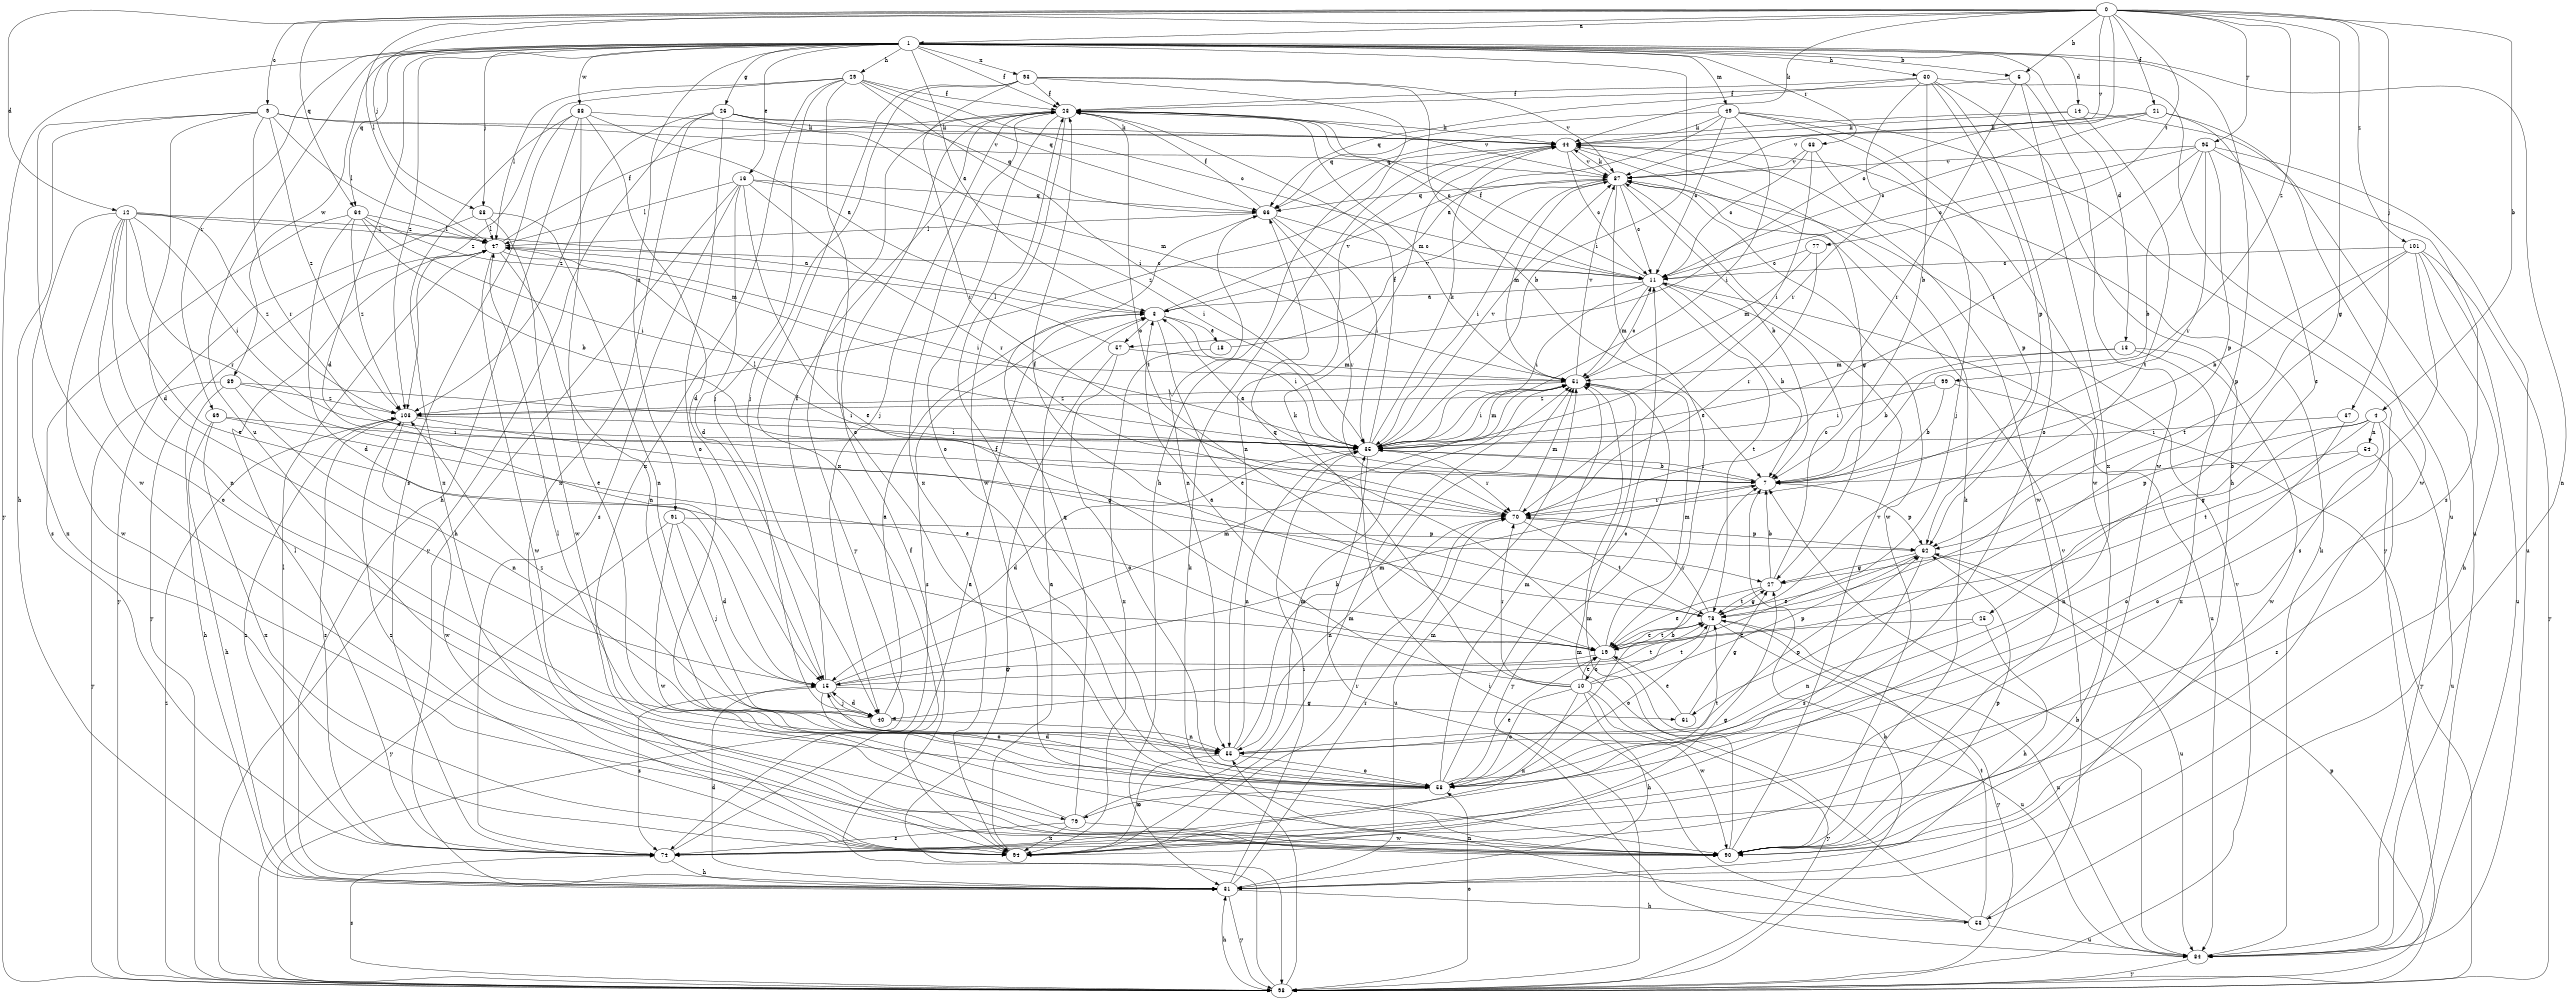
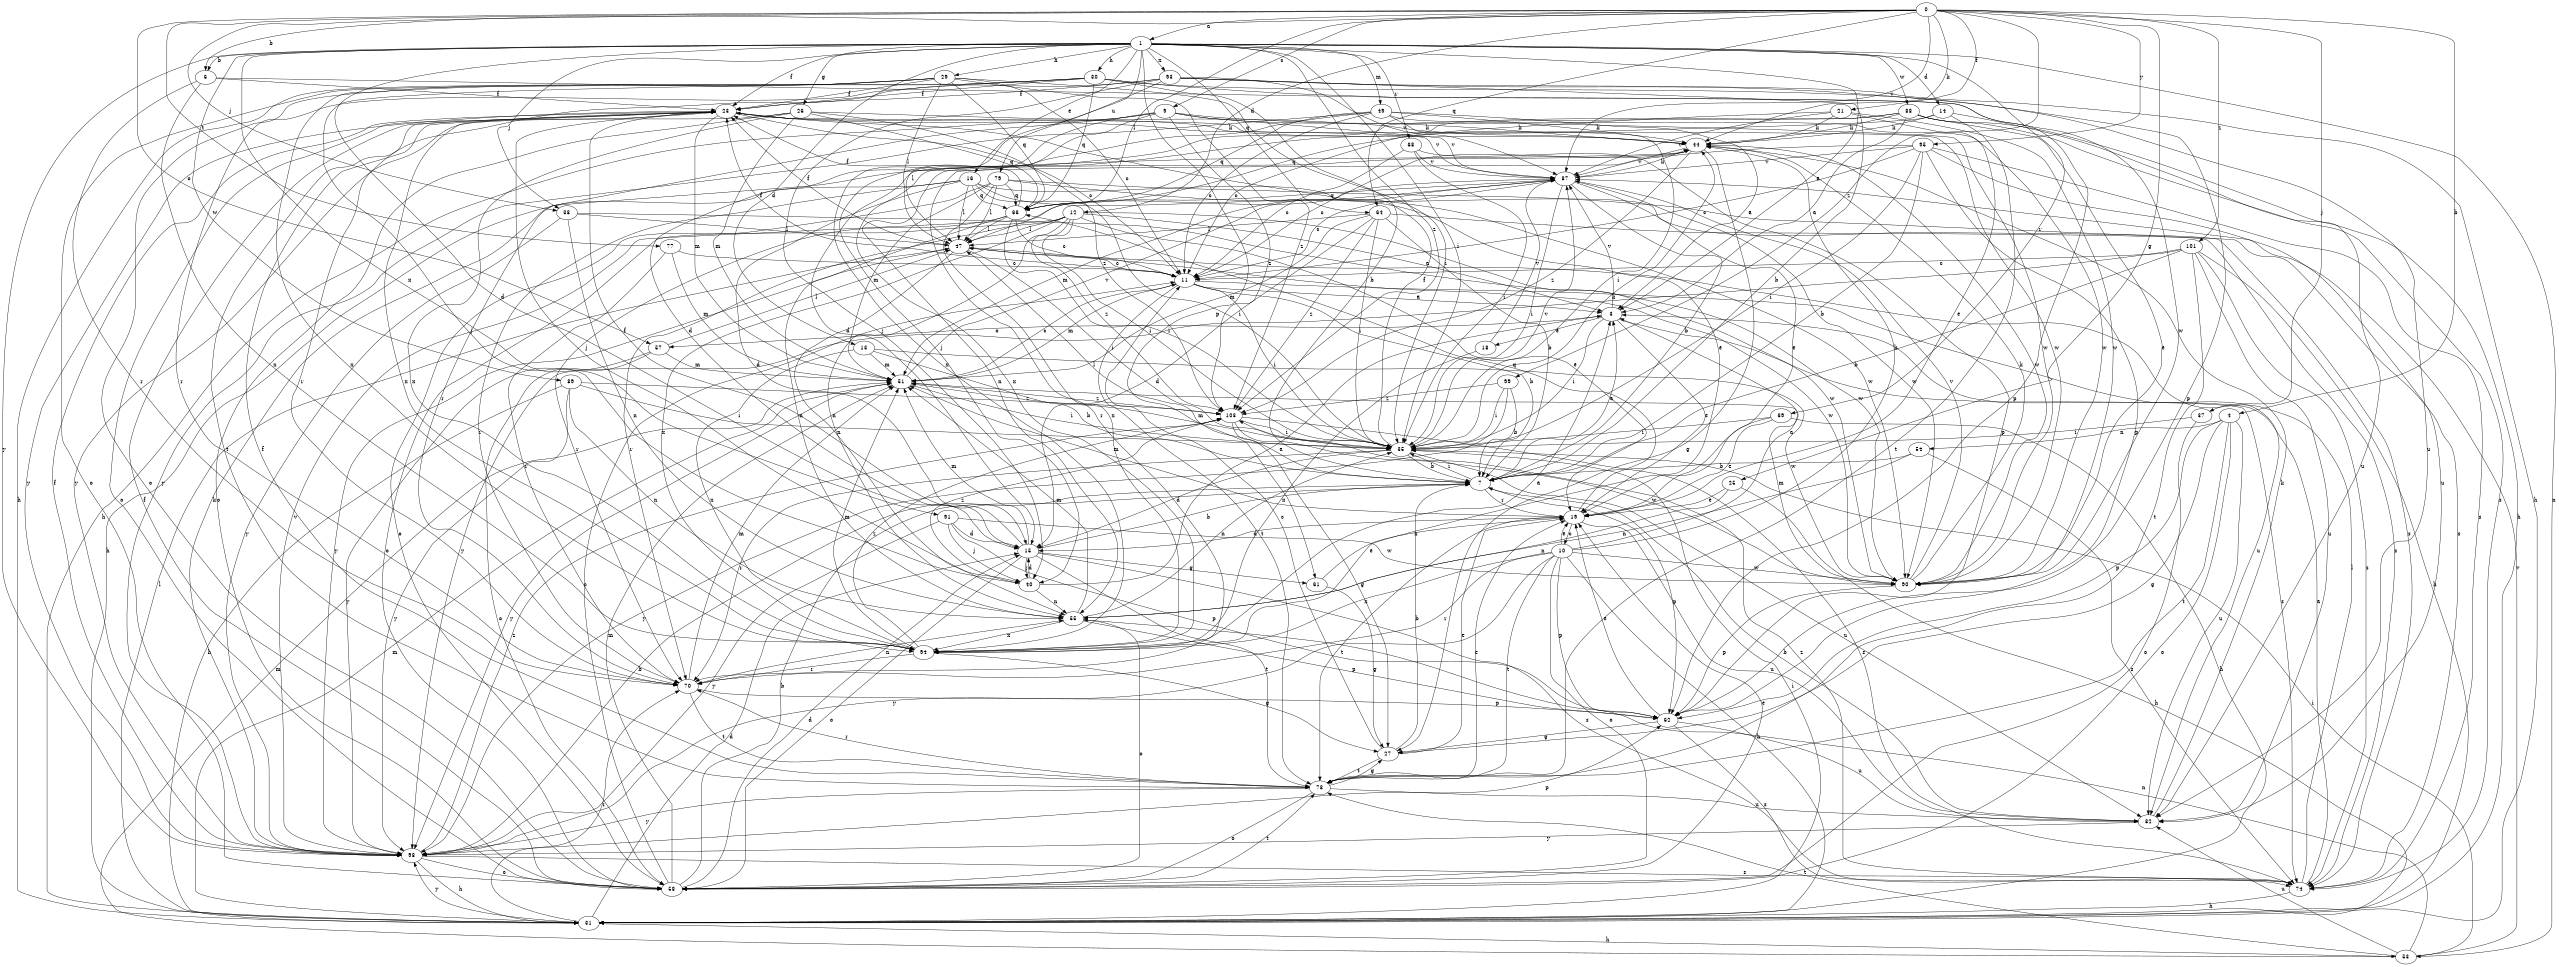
none -> (2136, 128)
(1643, 500) -> (1520, 510)
(1266, 792) -> (434, 373)
(2198, 957) -> (2149, 822)
